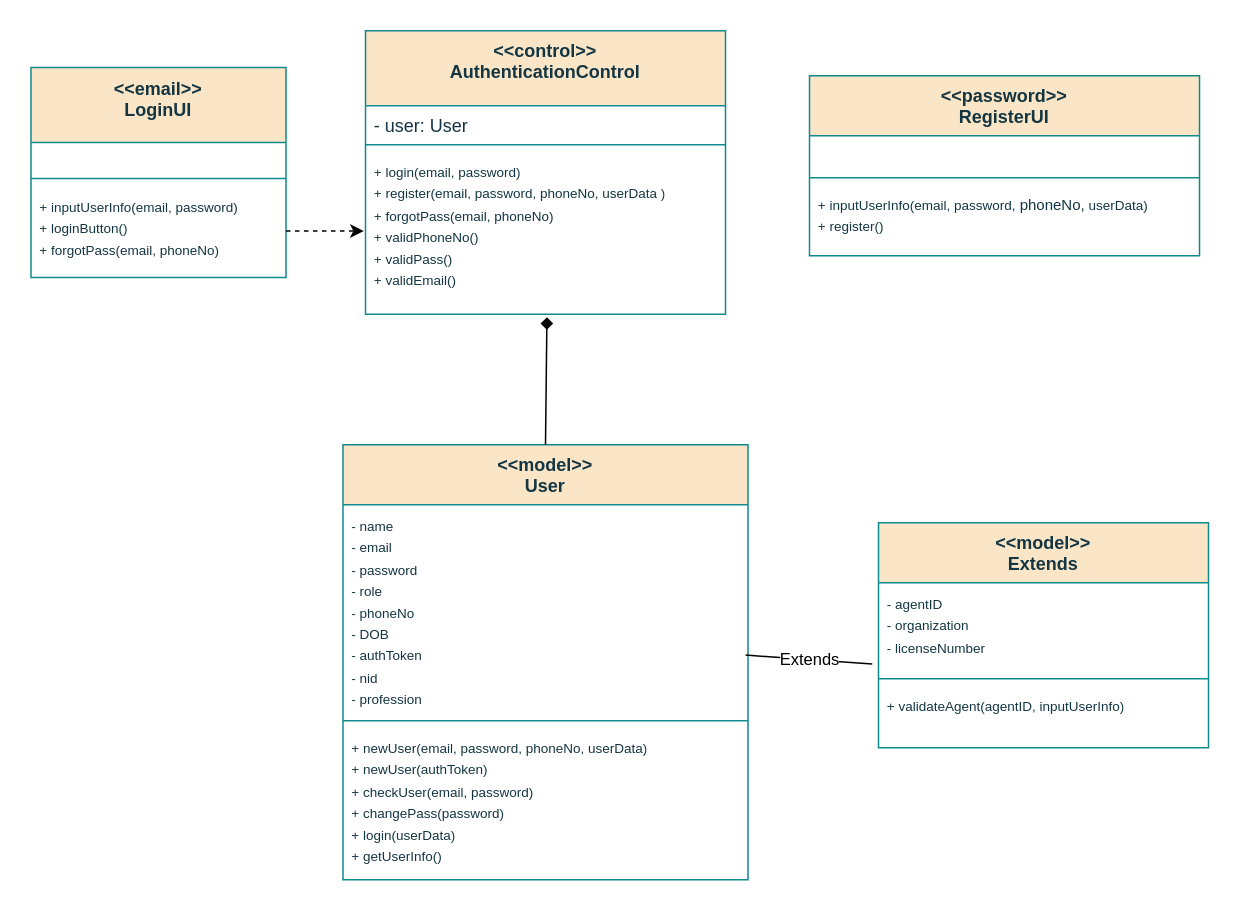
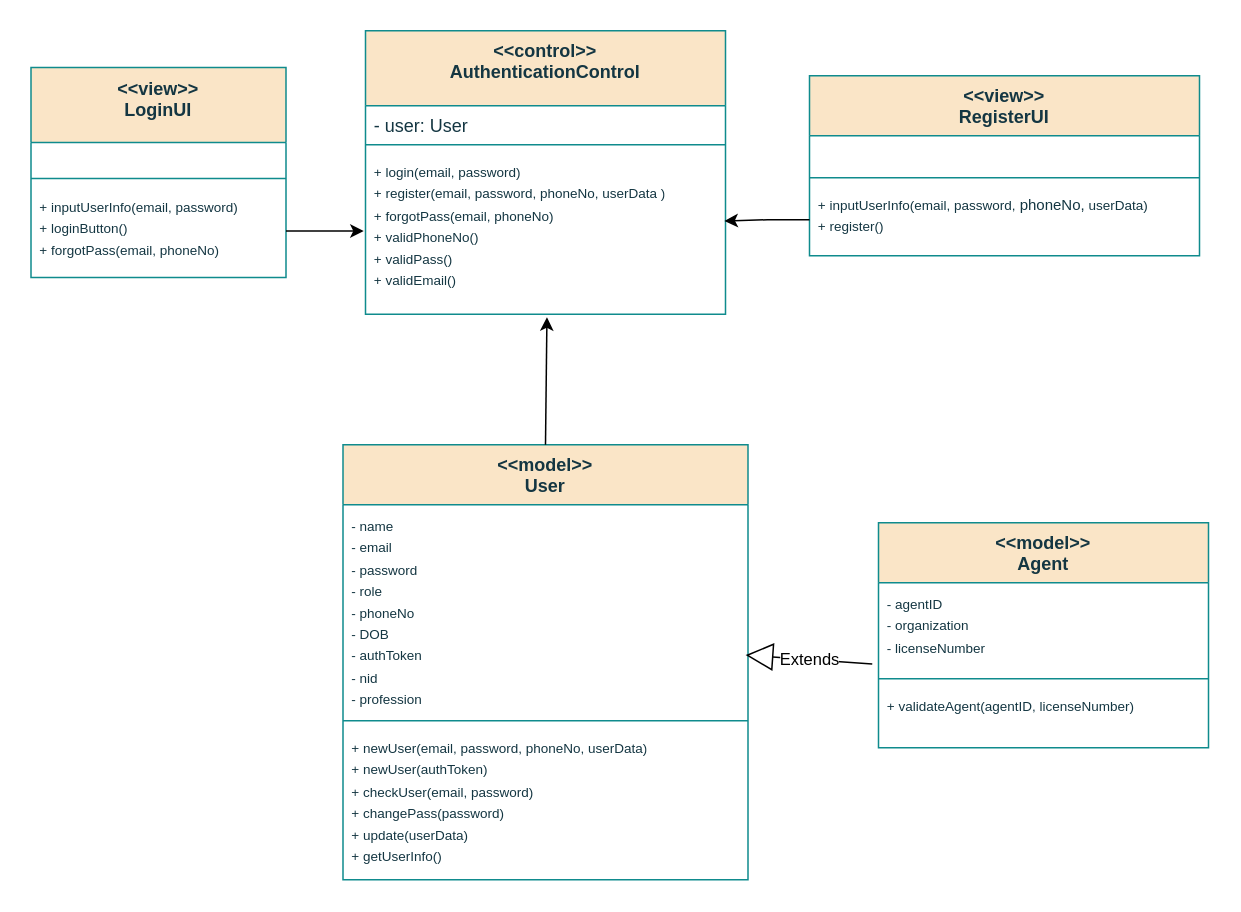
(158, 100) -> (158, 100)
(1004, 108) -> (1004, 108)
none -> (771, 220)
(319, 231) -> (319, 231)
(547, 330) -> (547, 329)
(1043, 555) -> (1043, 555)
(762, 656) -> (774, 657)
(1045, 717) -> (1045, 717)
(547, 813) -> (547, 813)
